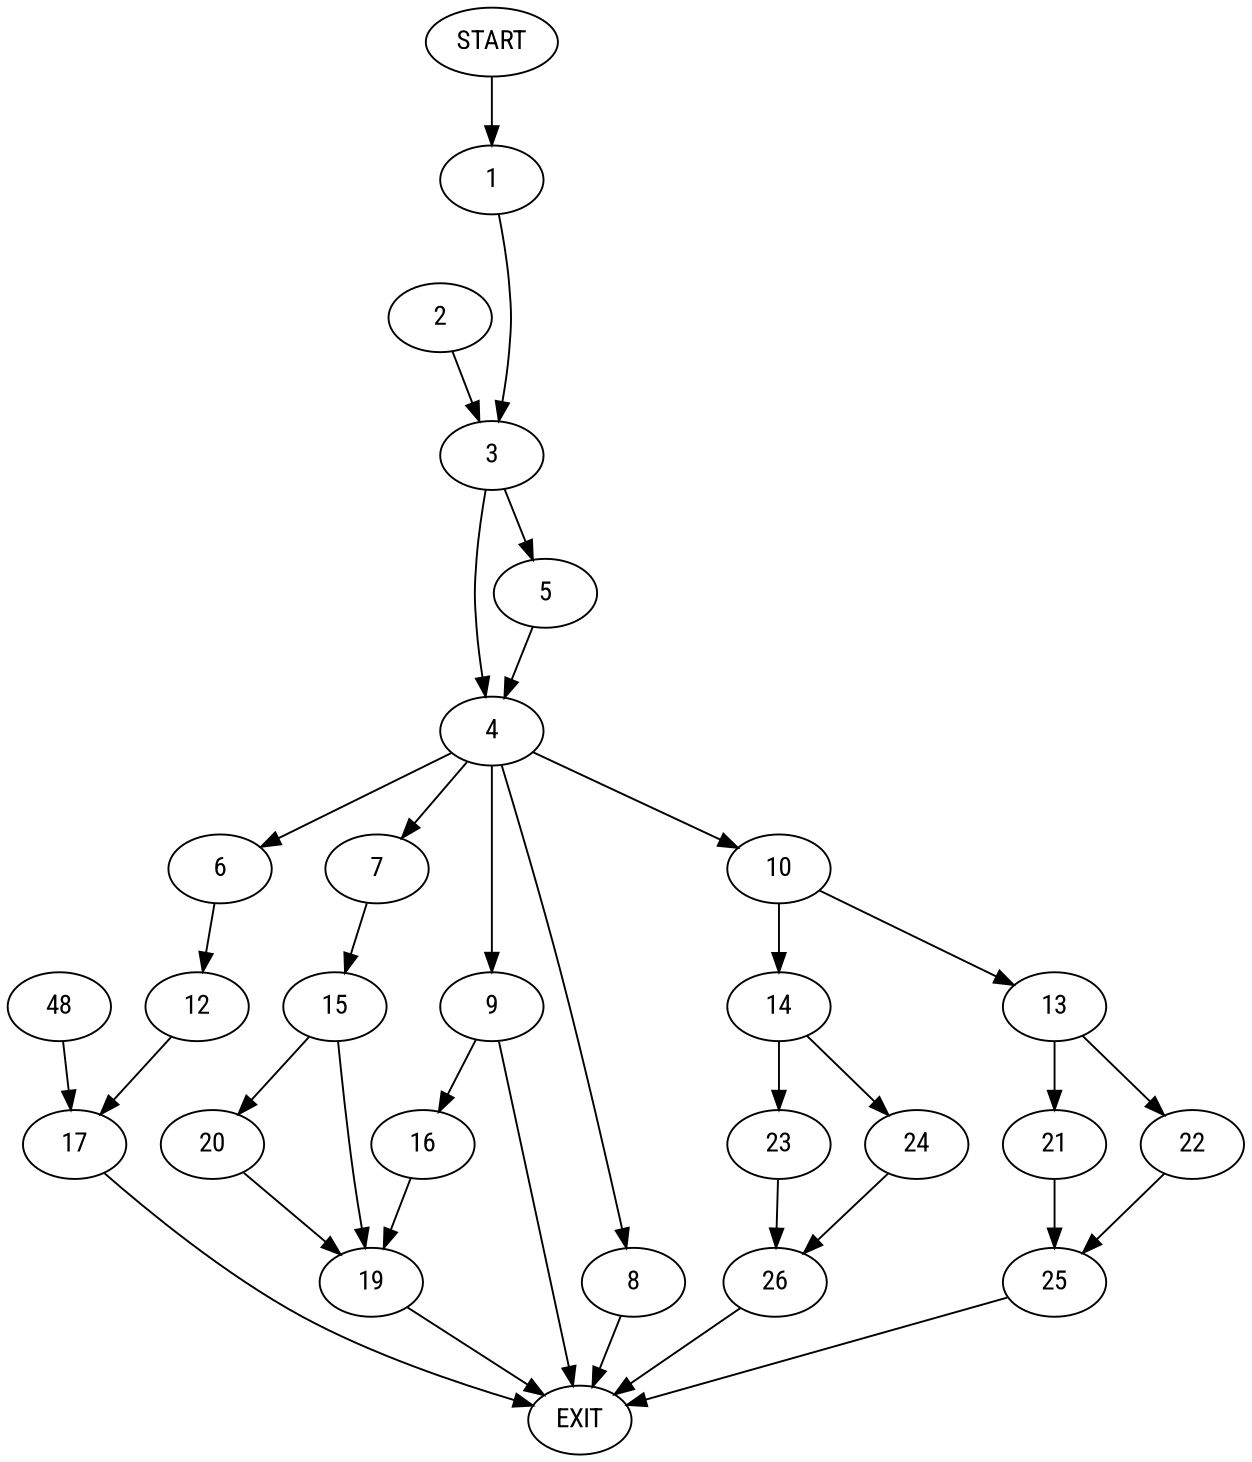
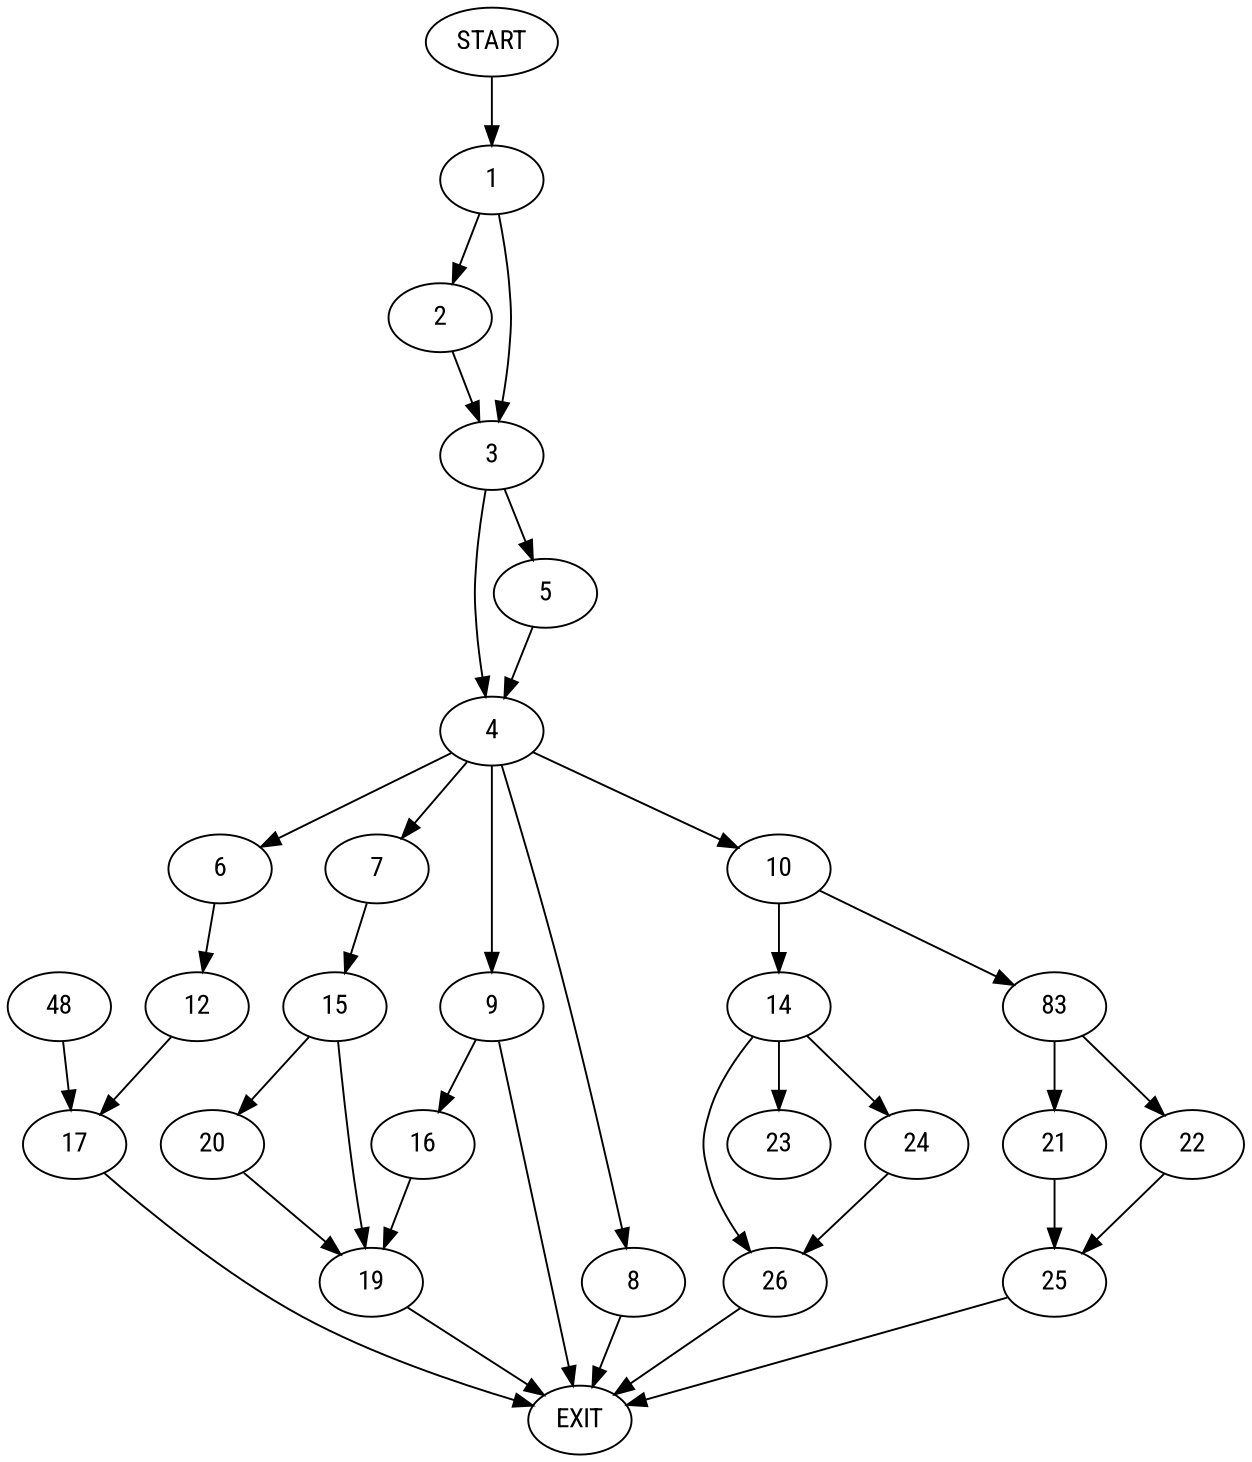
none -> (470, 239)
(1055, 1007) -> (1055, 1007)
(777, 1204) -> (704, 1134)
